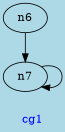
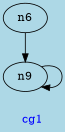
(25, 77) -> (25, 77)
